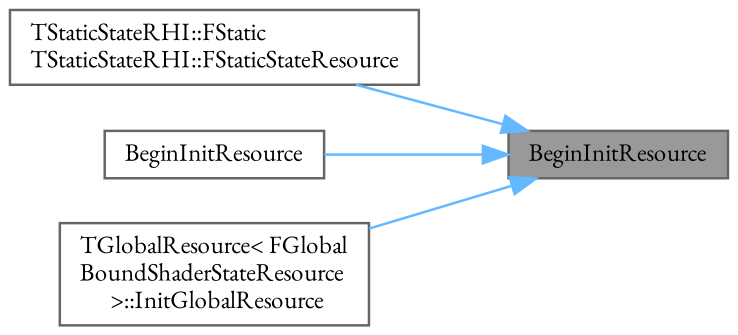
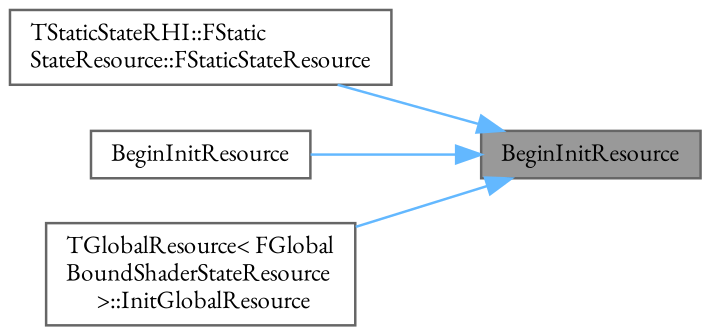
(214, 47) -> (201, 47)
